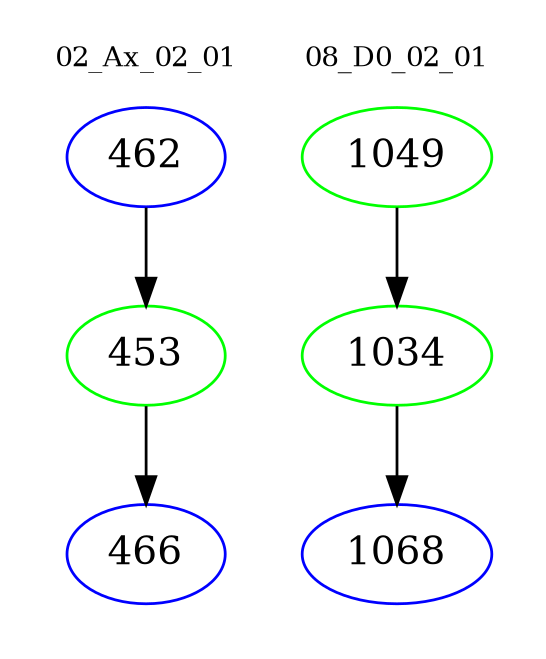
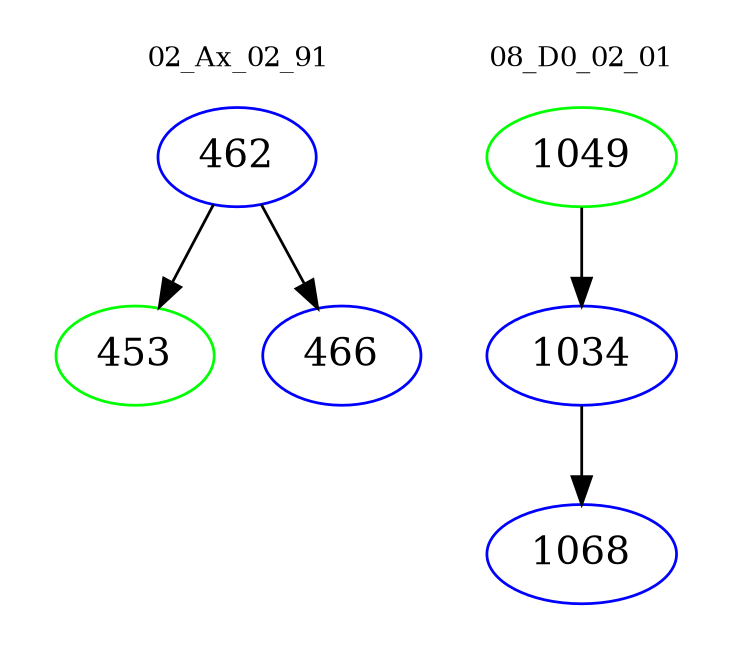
(146, 59) -> (238, 59)
(397, 356) -> (582, 356)
(146, 441) -> (283, 244)
